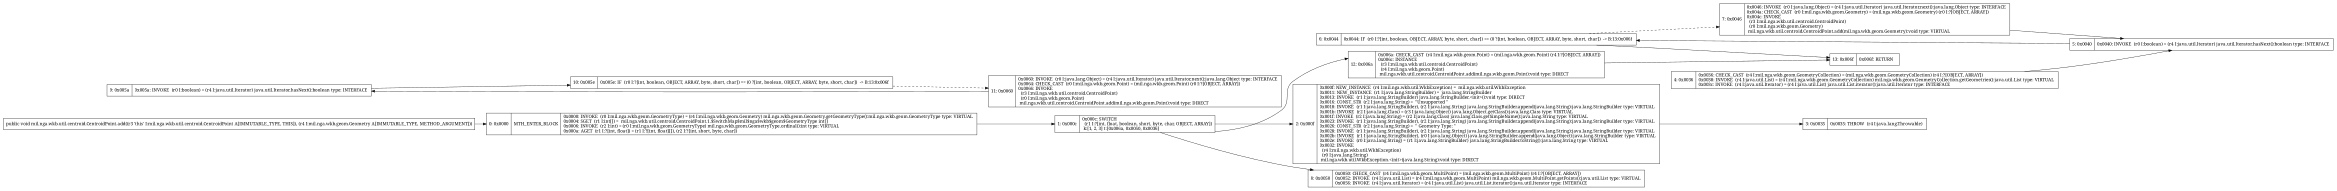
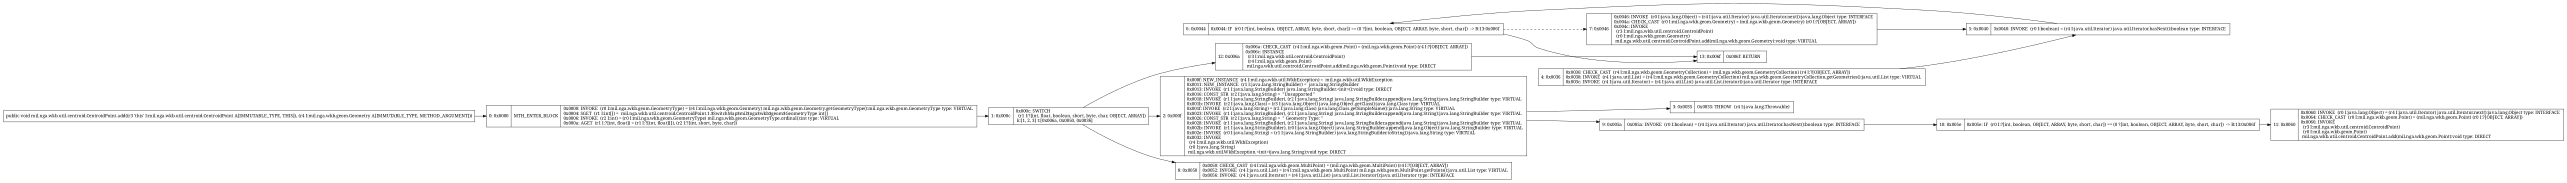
(939, 87) -> (2263, 125)
(682, 92) -> (1562, 121)
